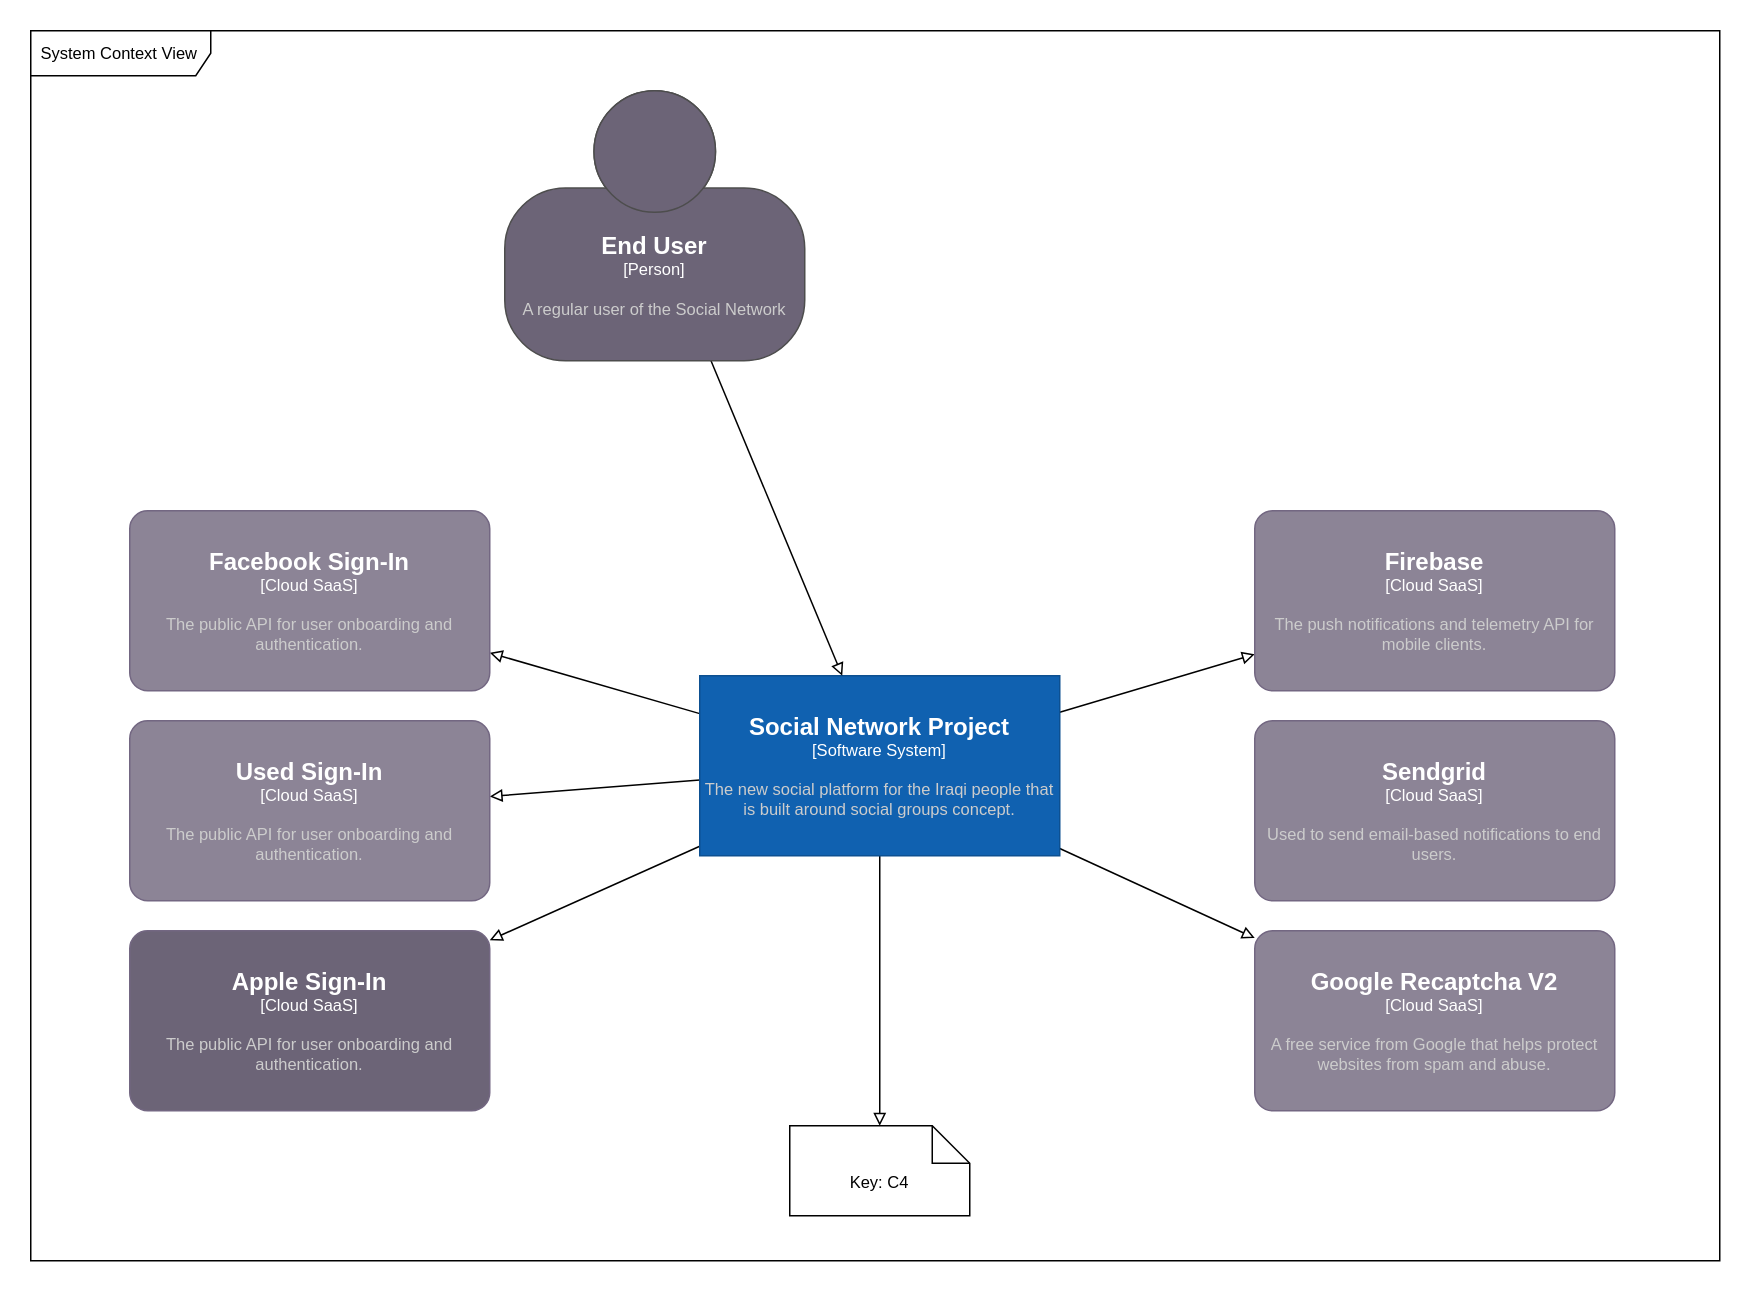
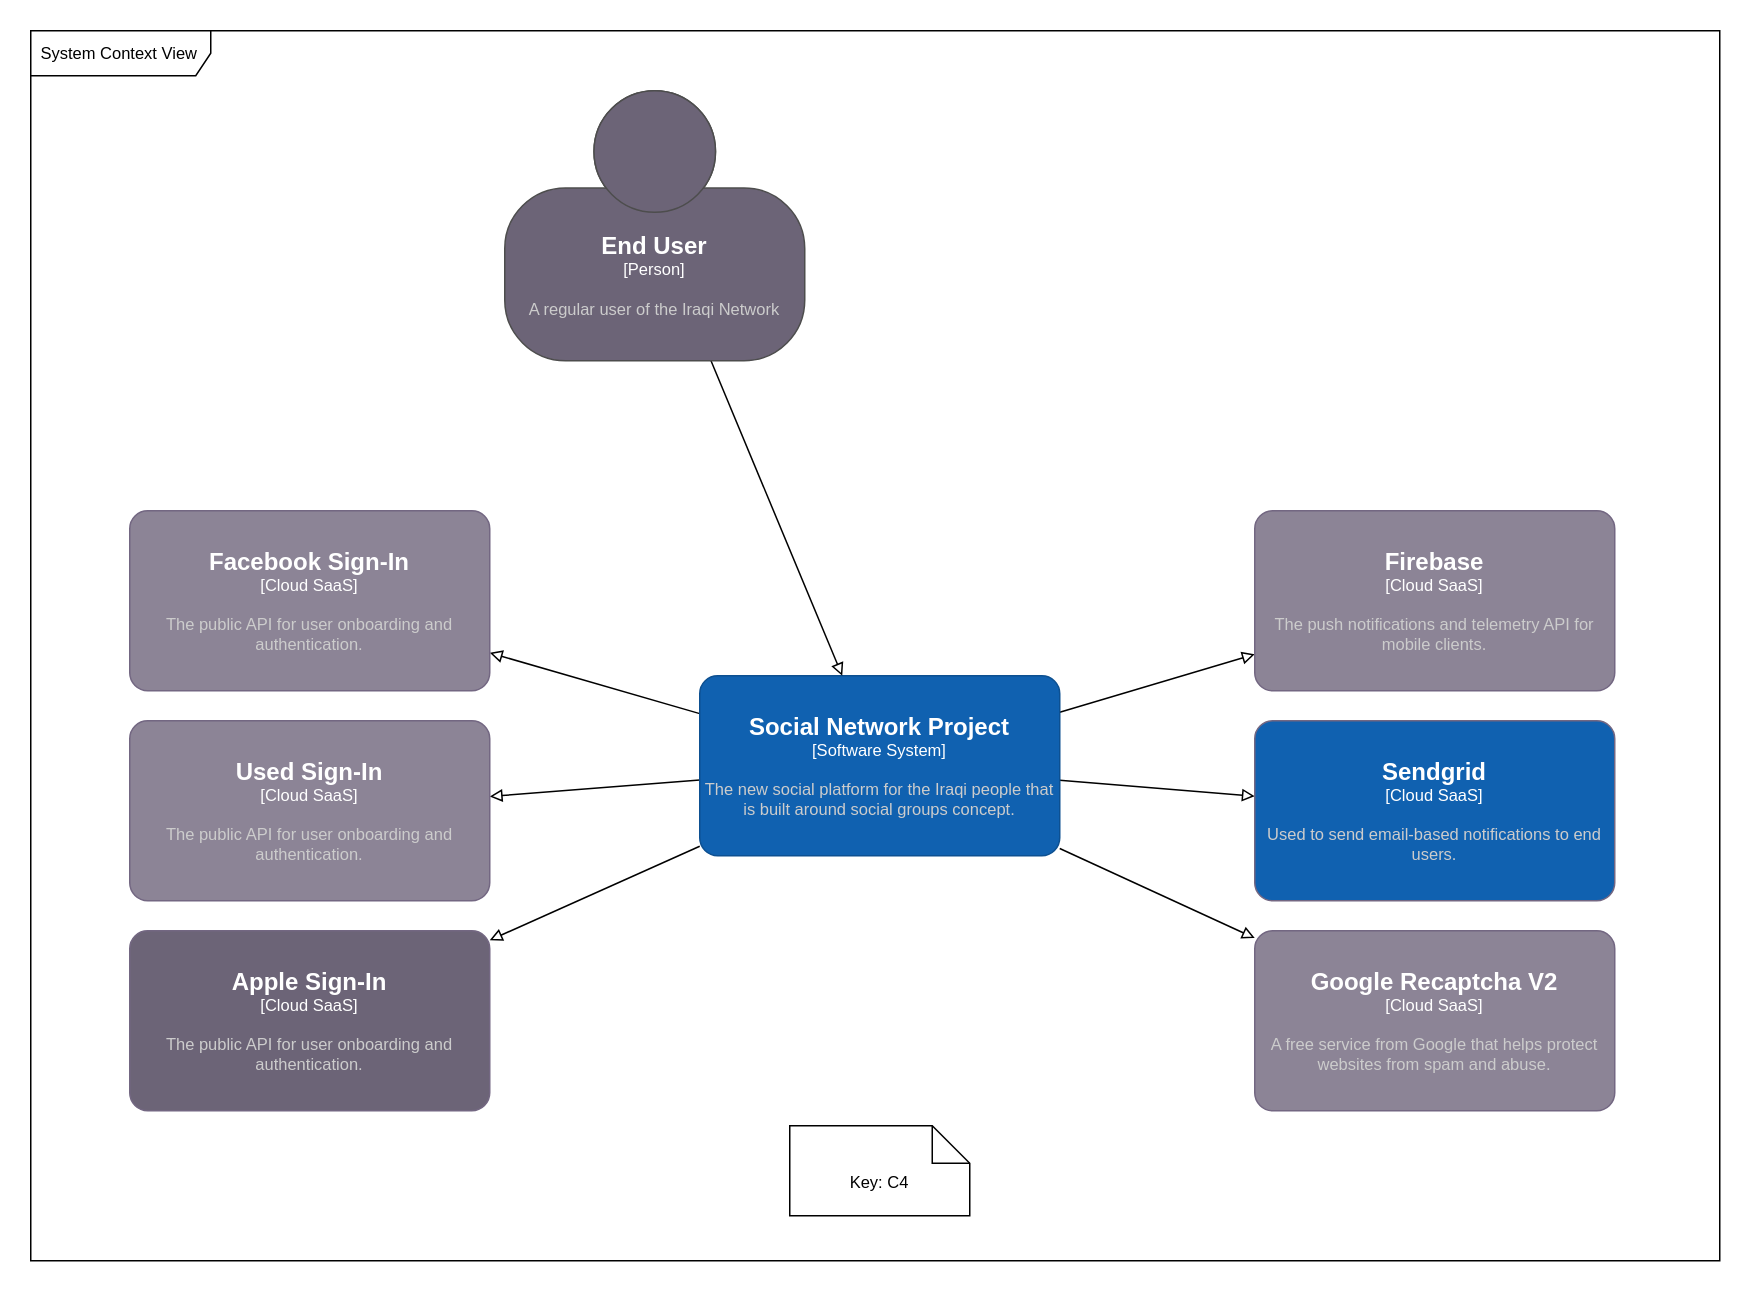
(655, 275) -> (655, 275)
(880, 766) -> (880, 766)
(1435, 811) -> (1435, 811)
(880, 984) -> (1151, 788)
